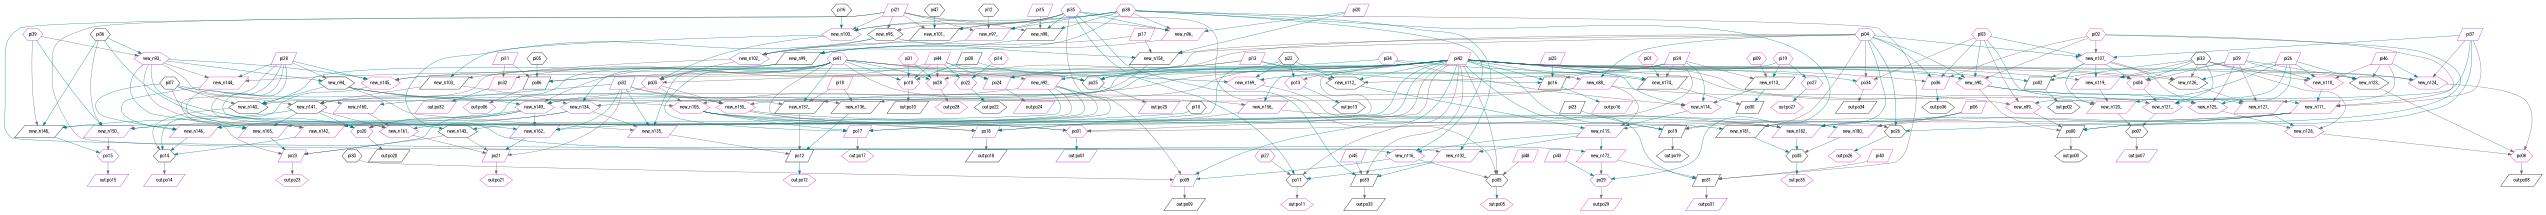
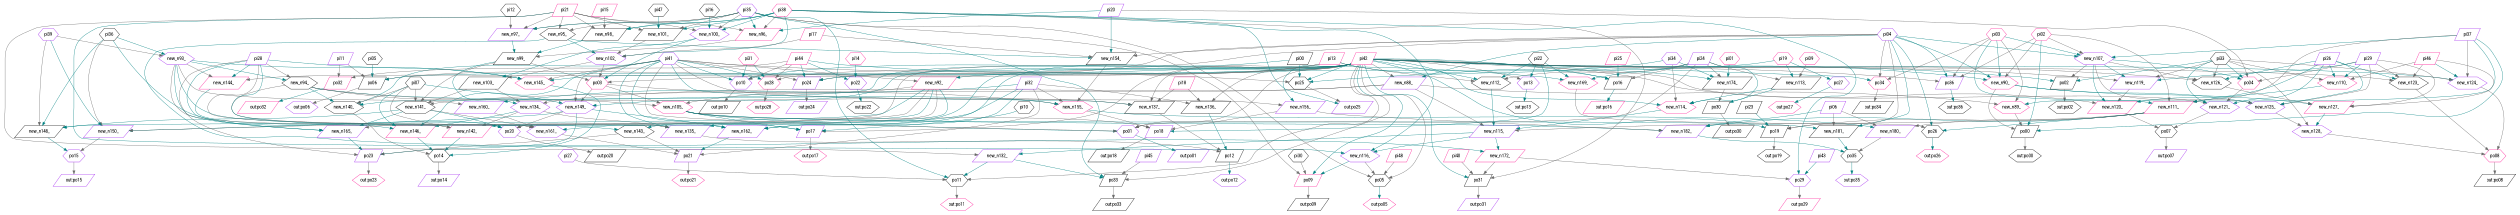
(1421, 30) -> (1082, 17)
(1798, 67) -> (1693, 16)
none -> (1733, 132)
